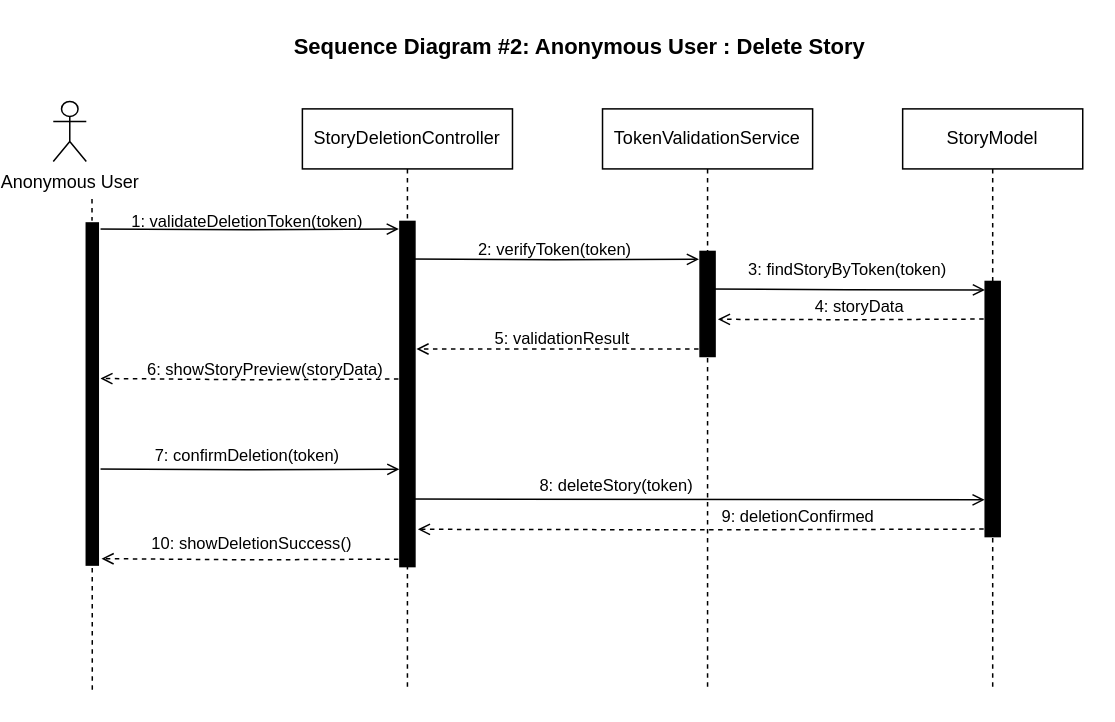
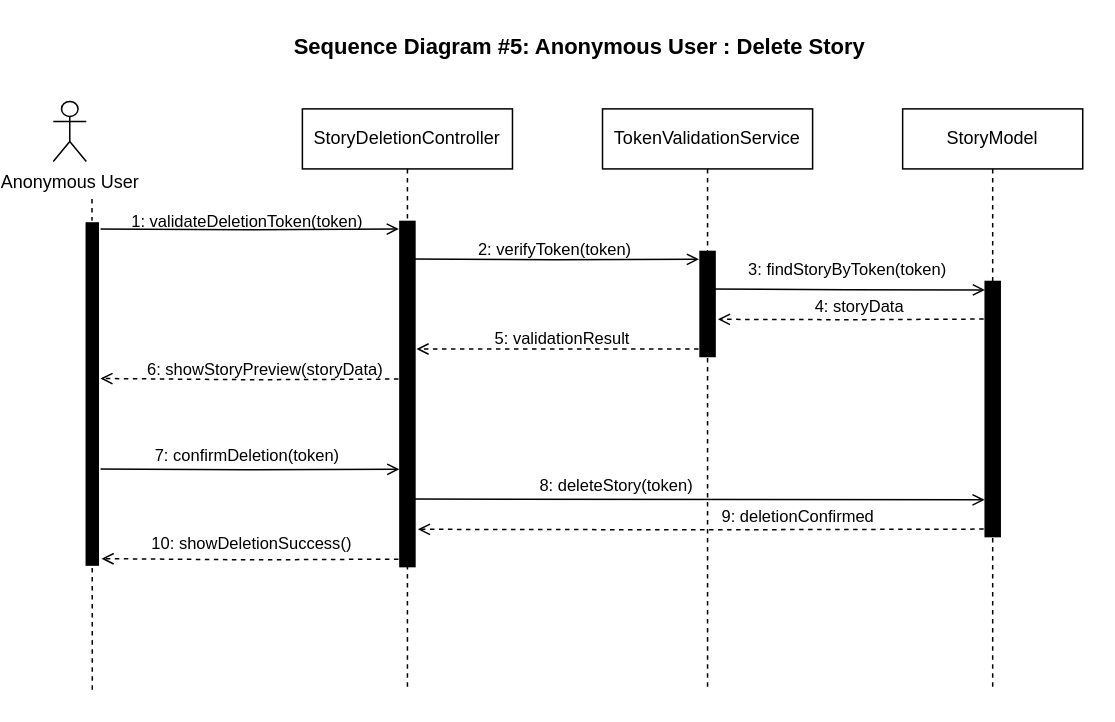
(580, 46) -> (580, 46)
